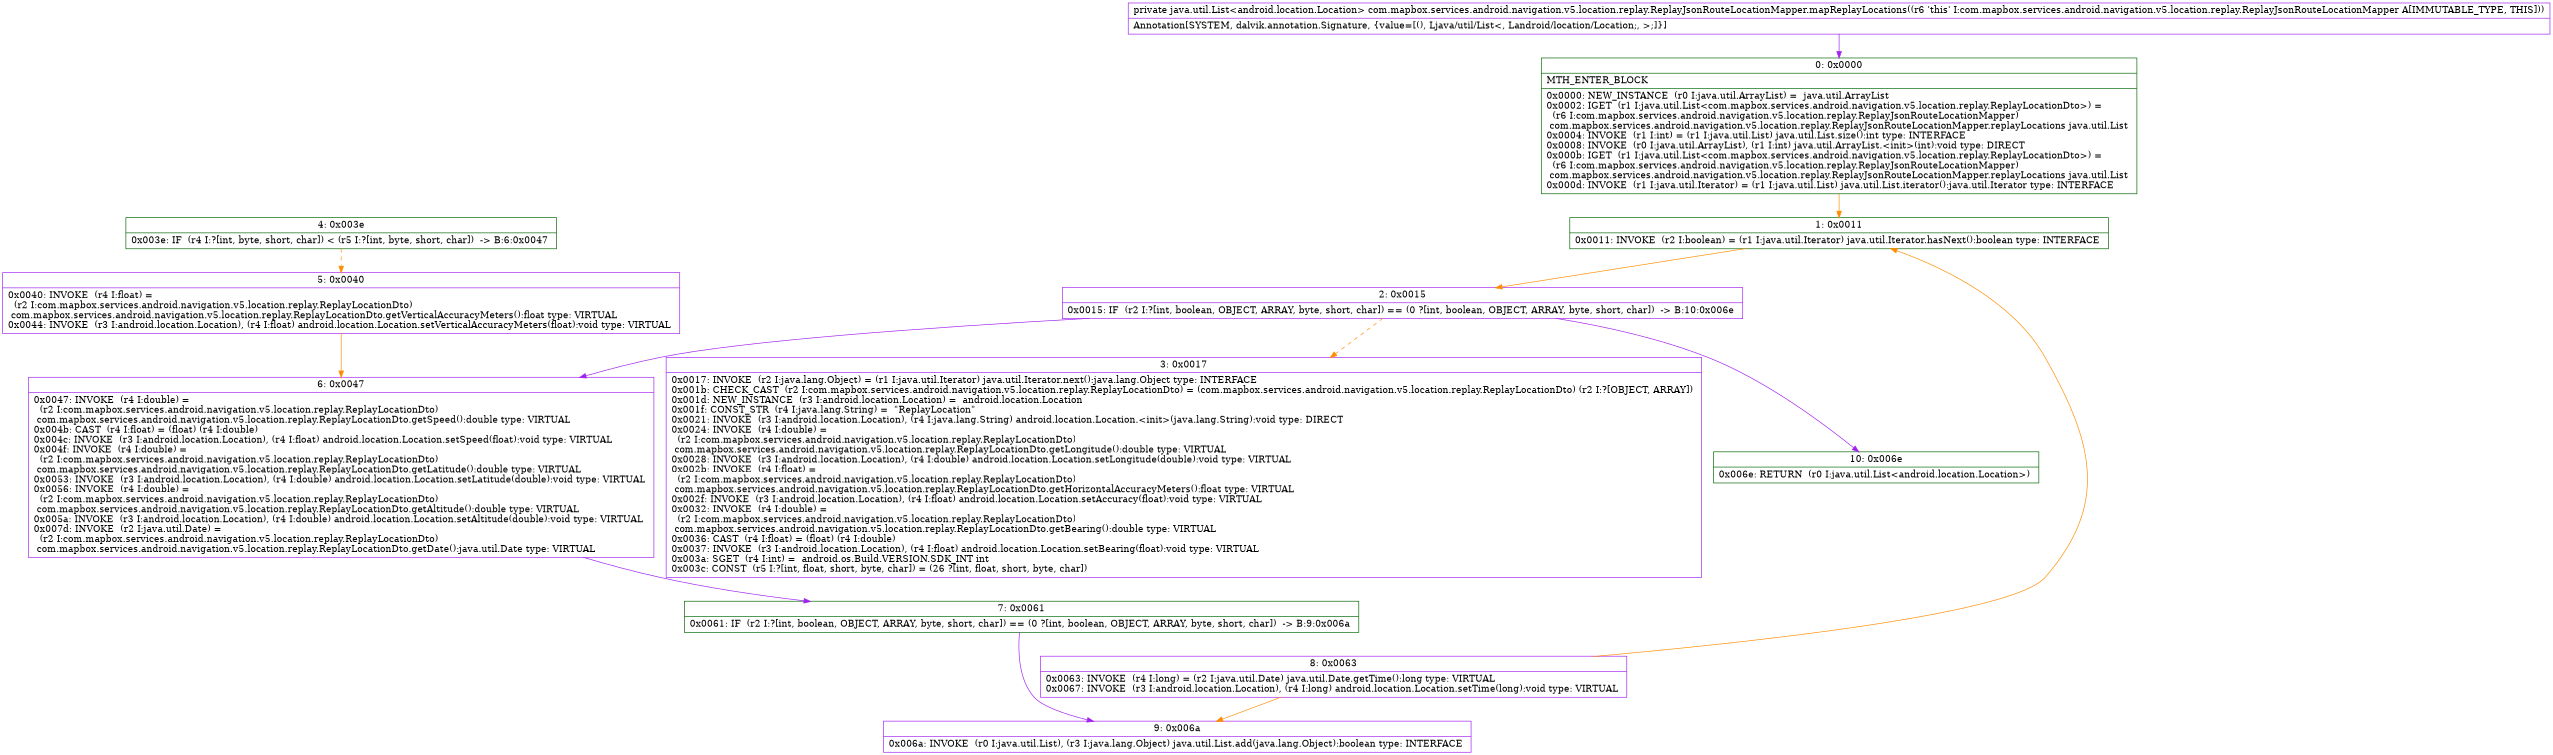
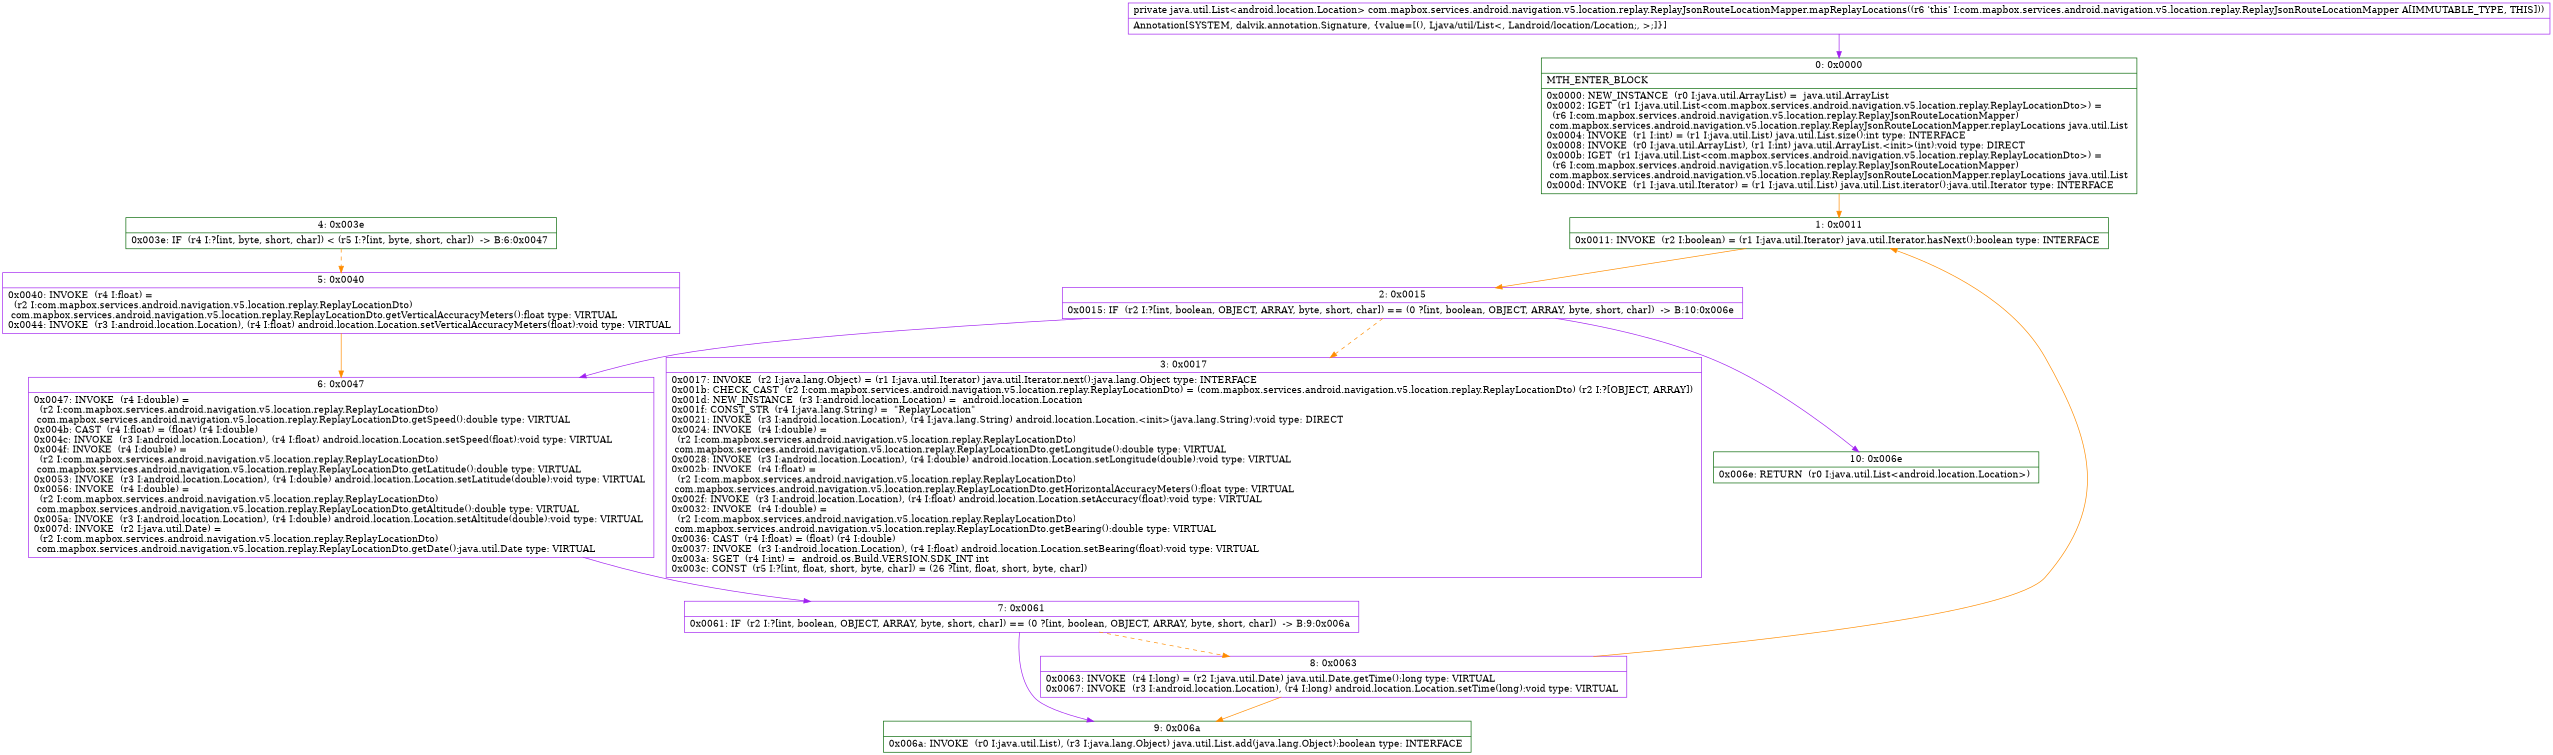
(1022, 617) -> (1022, 617)
none -> (1161, 644)
(1177, 737) -> (1177, 737)
